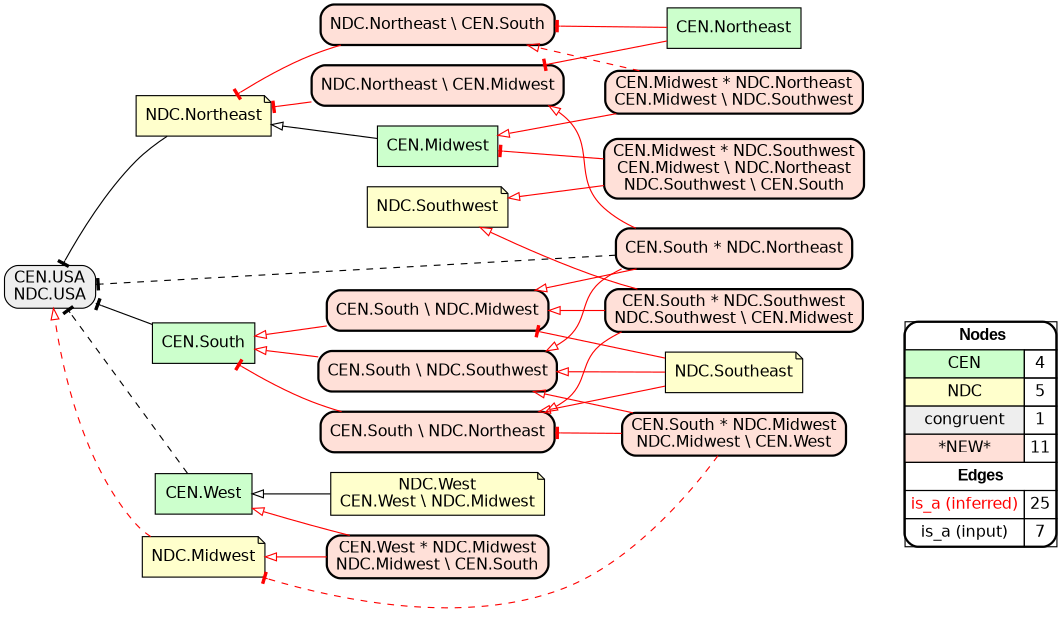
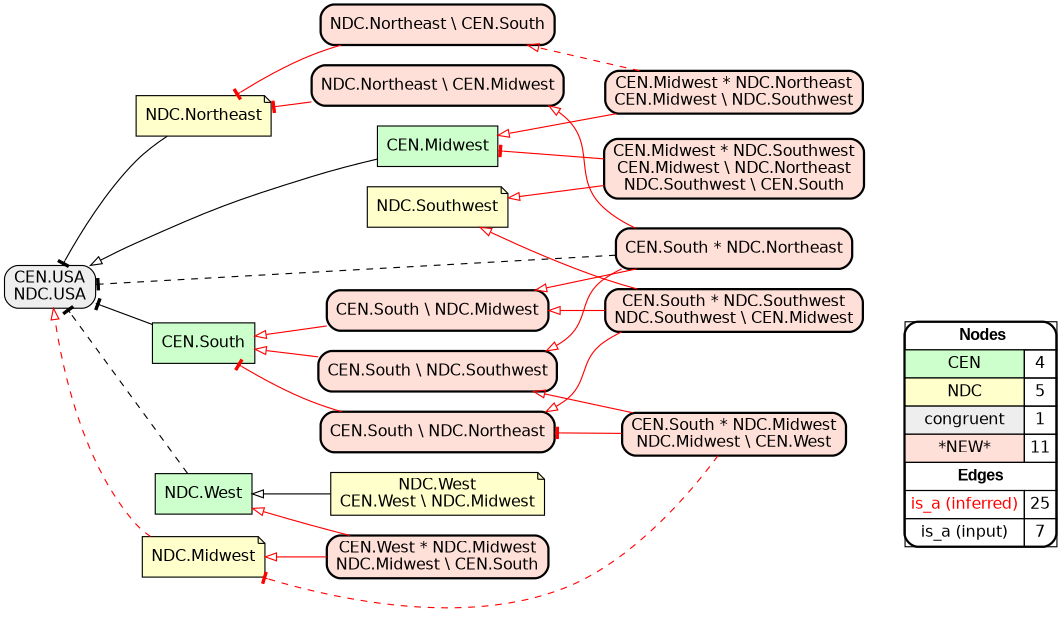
(734, 28) -> none
(330, 132) -> (236, 201)
(734, 372) -> none
(204, 494) -> (204, 494)
